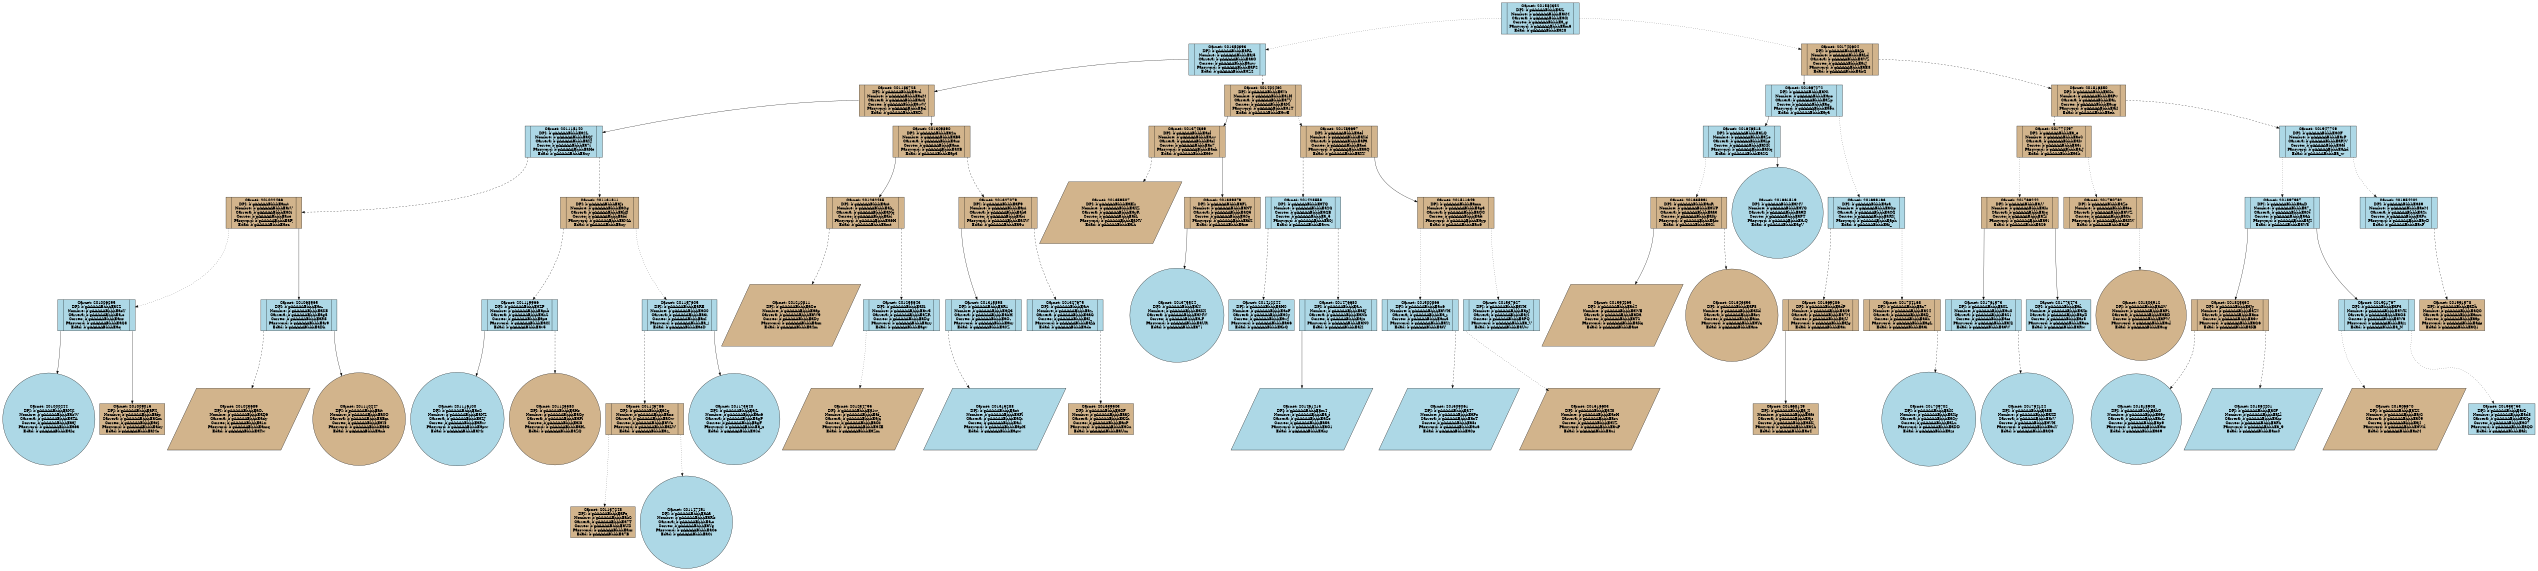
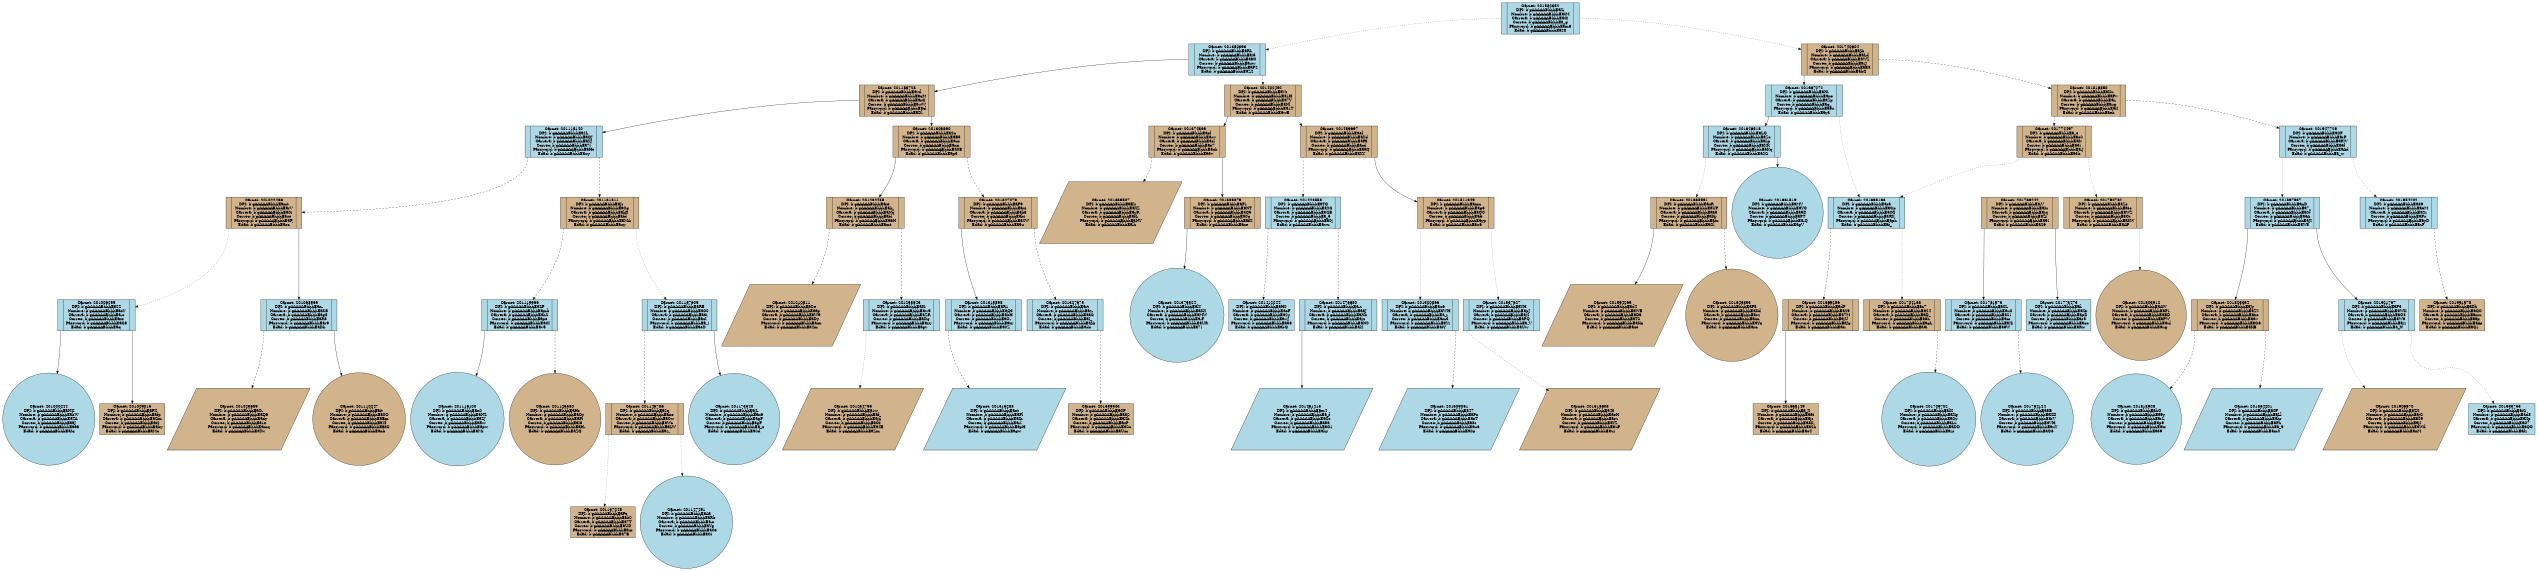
(2020, 176) -> (1961, 173)
(1303, 213) -> (1303, 213)
